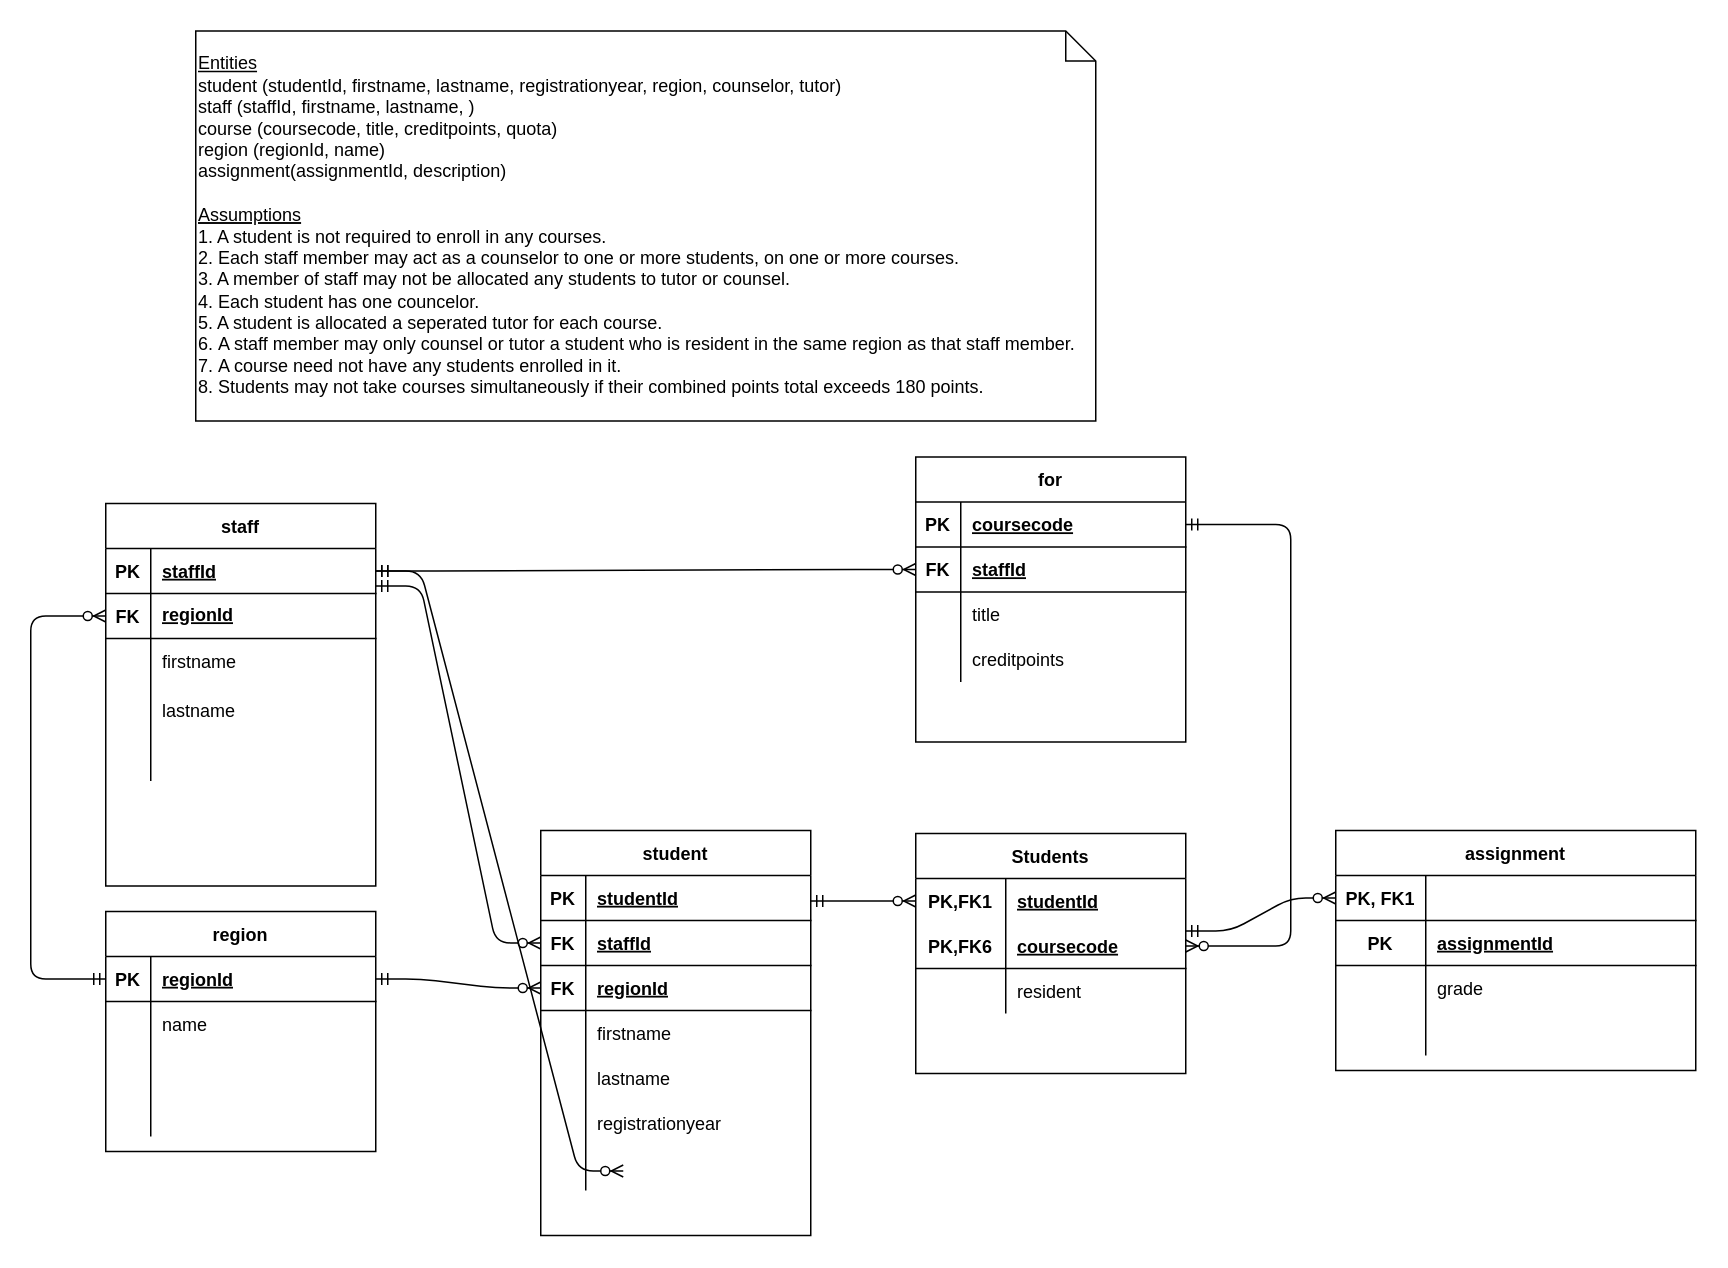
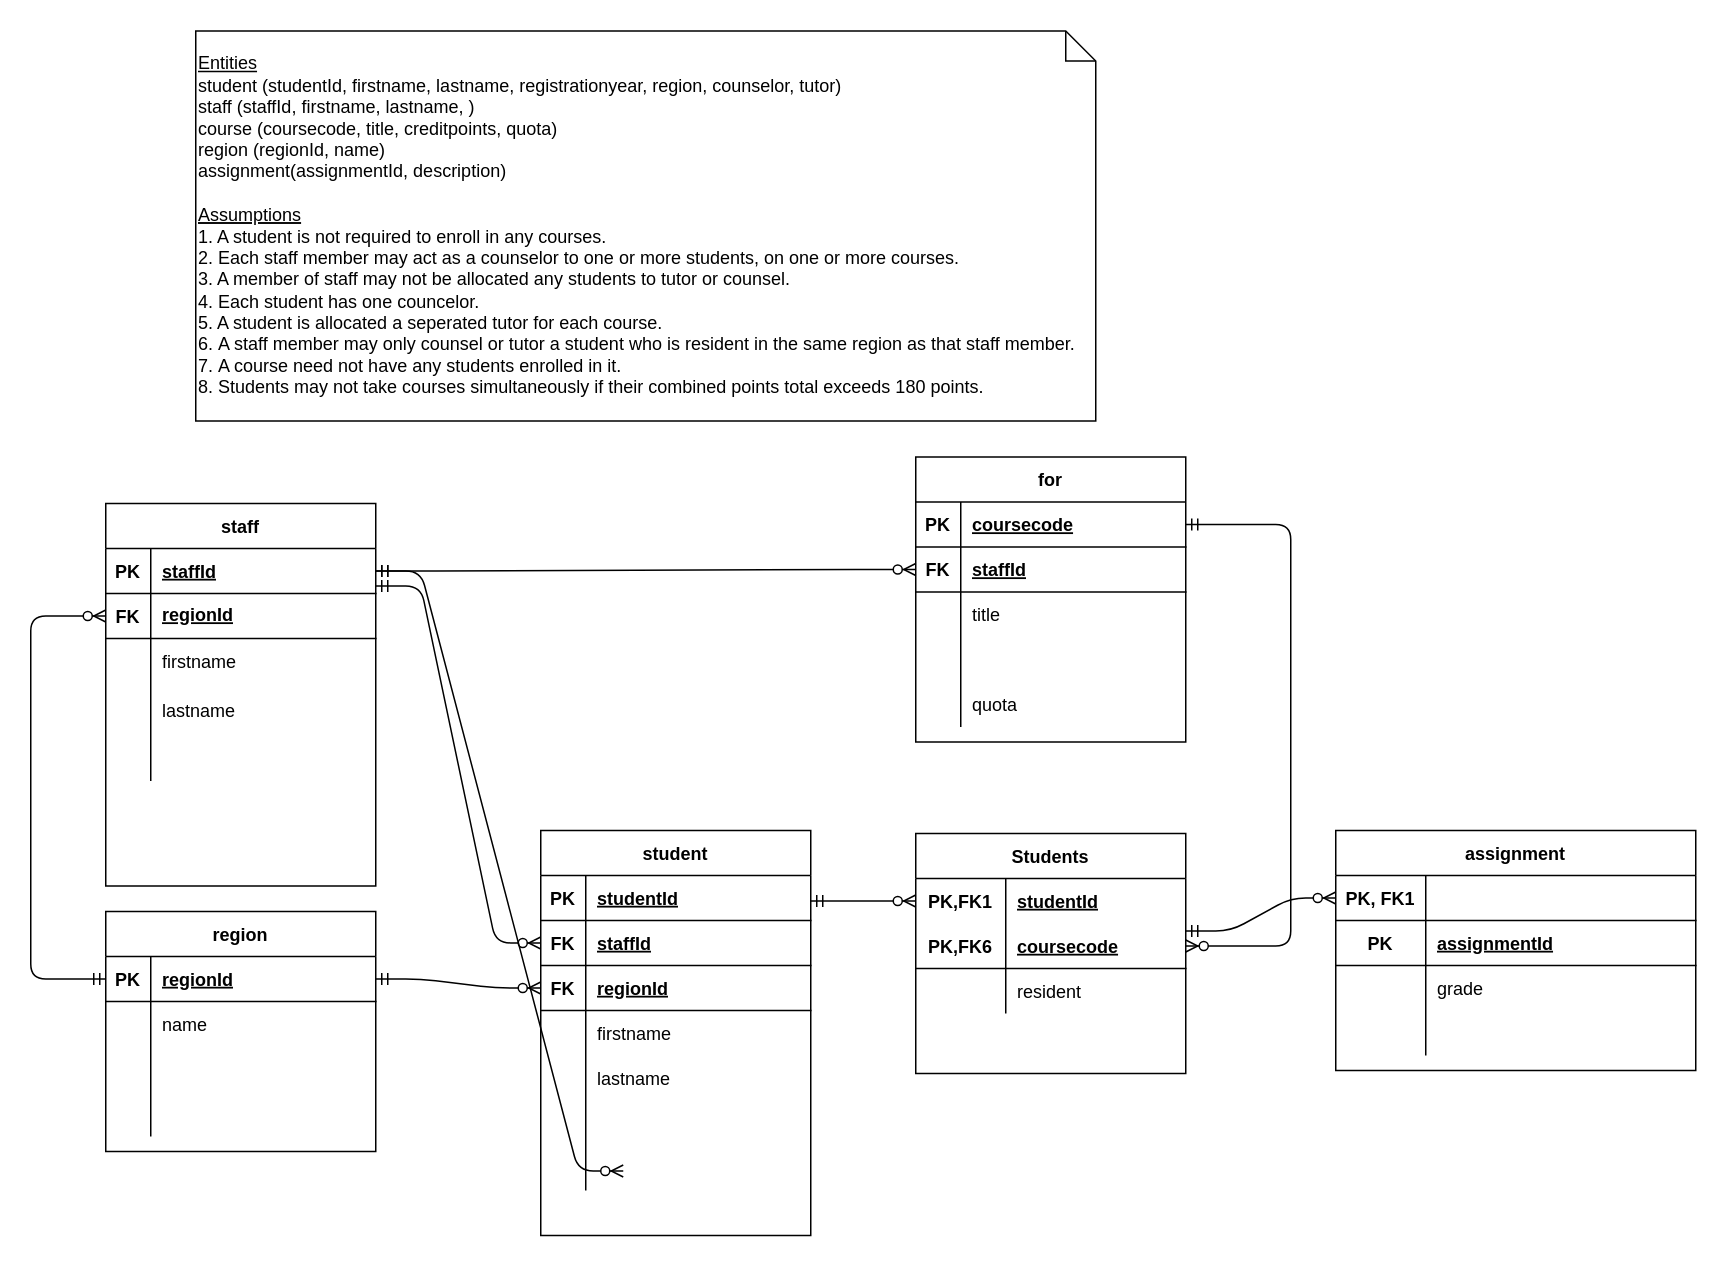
(1073, 659) -> none
none -> (1073, 704)
(698, 1123) -> none
